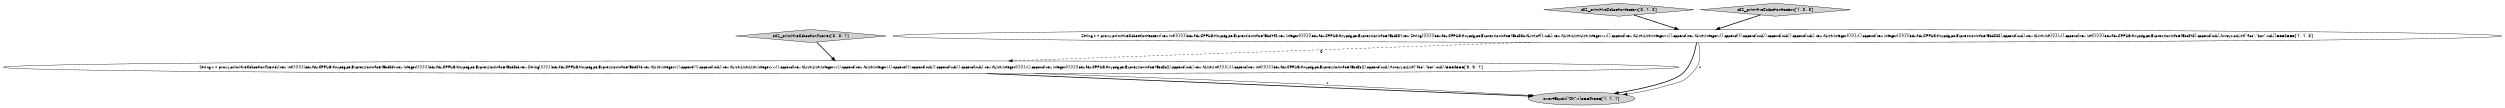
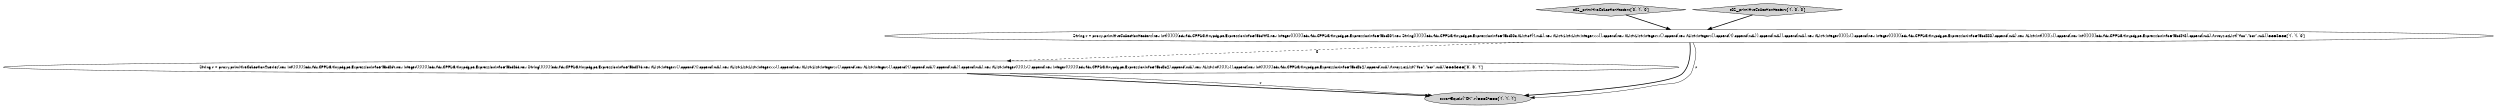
(811, 36) -> none
